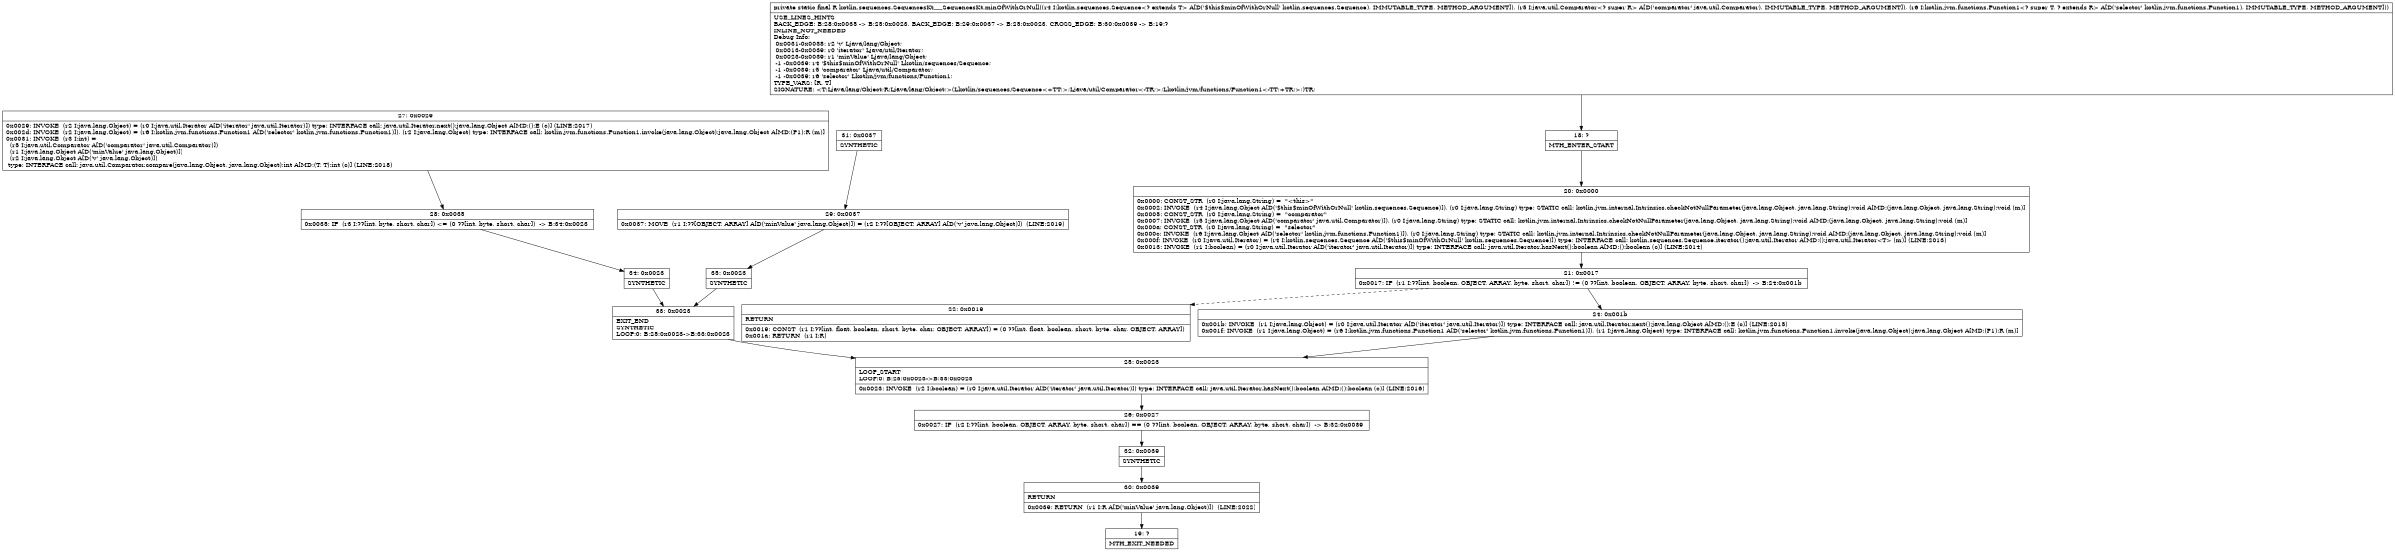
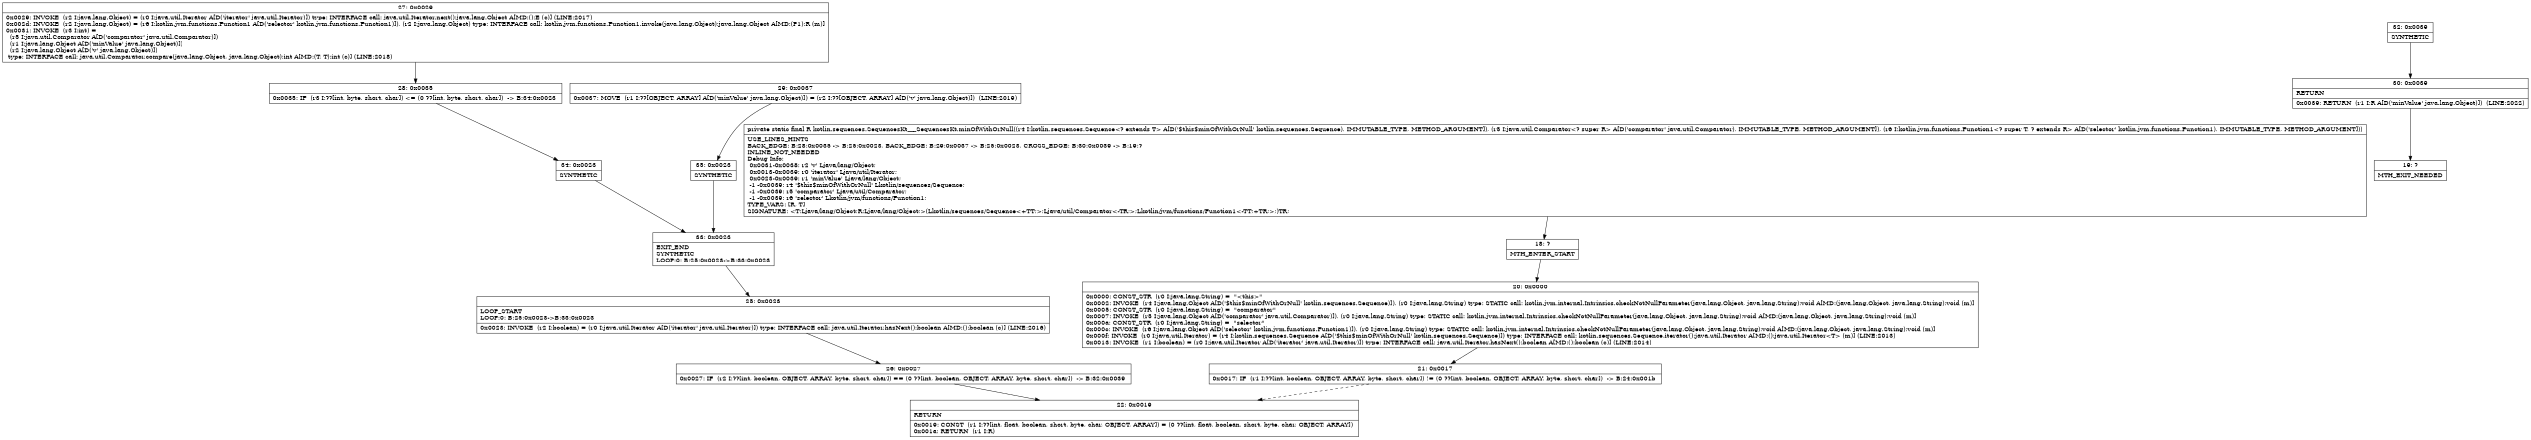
(859, 141) -> none
(1610, 323) -> none
(1142, 436) -> (995, 392)
